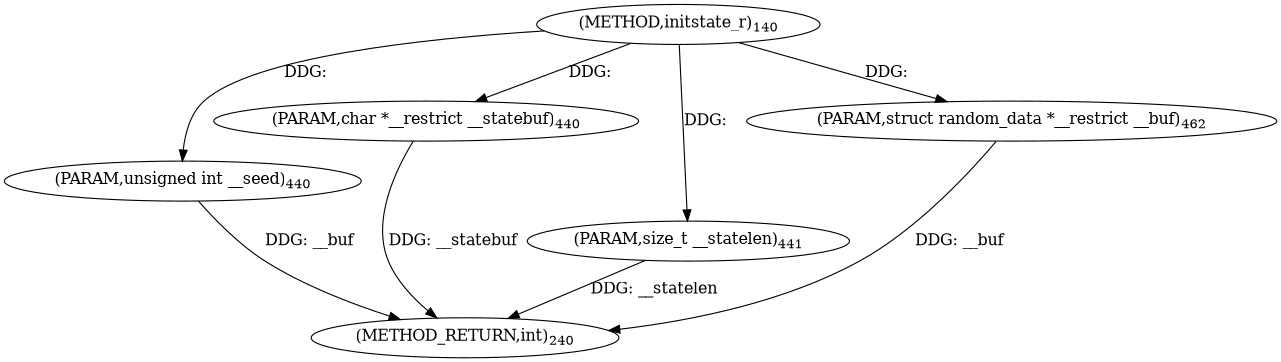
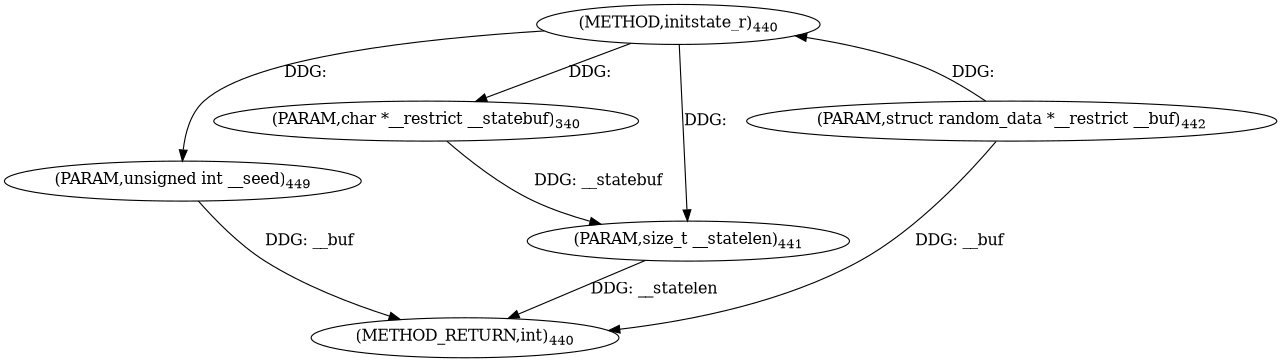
(766, 23) -> (766, 23)
(837, 71) -> (900, 59)
(568, 119) -> (568, 119)
(1194, 119) -> (1194, 119)
(298, 179) -> (298, 179)
(383, 230) -> (513, 190)
(562, 336) -> (562, 336)
